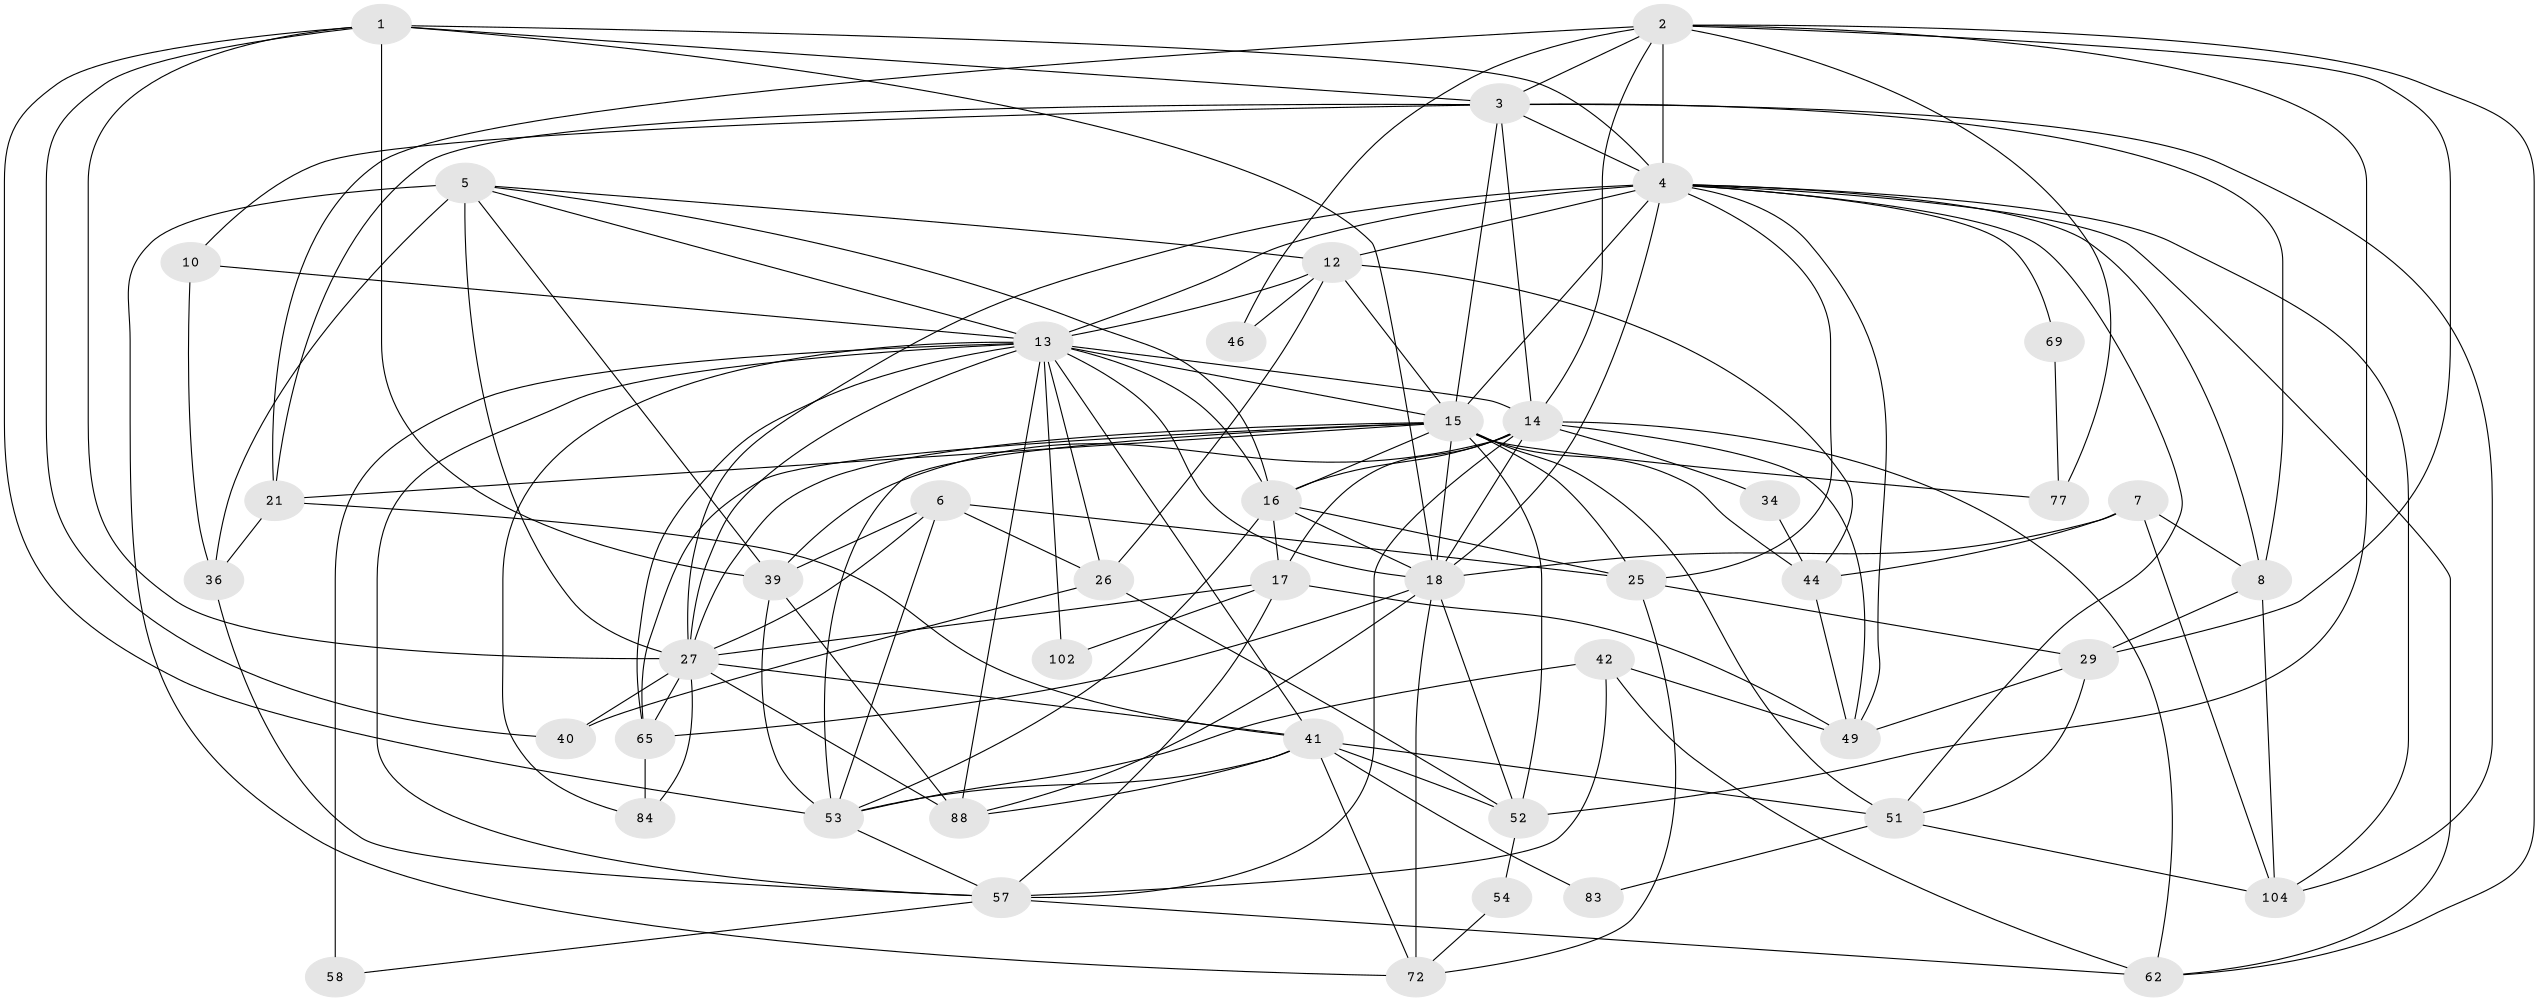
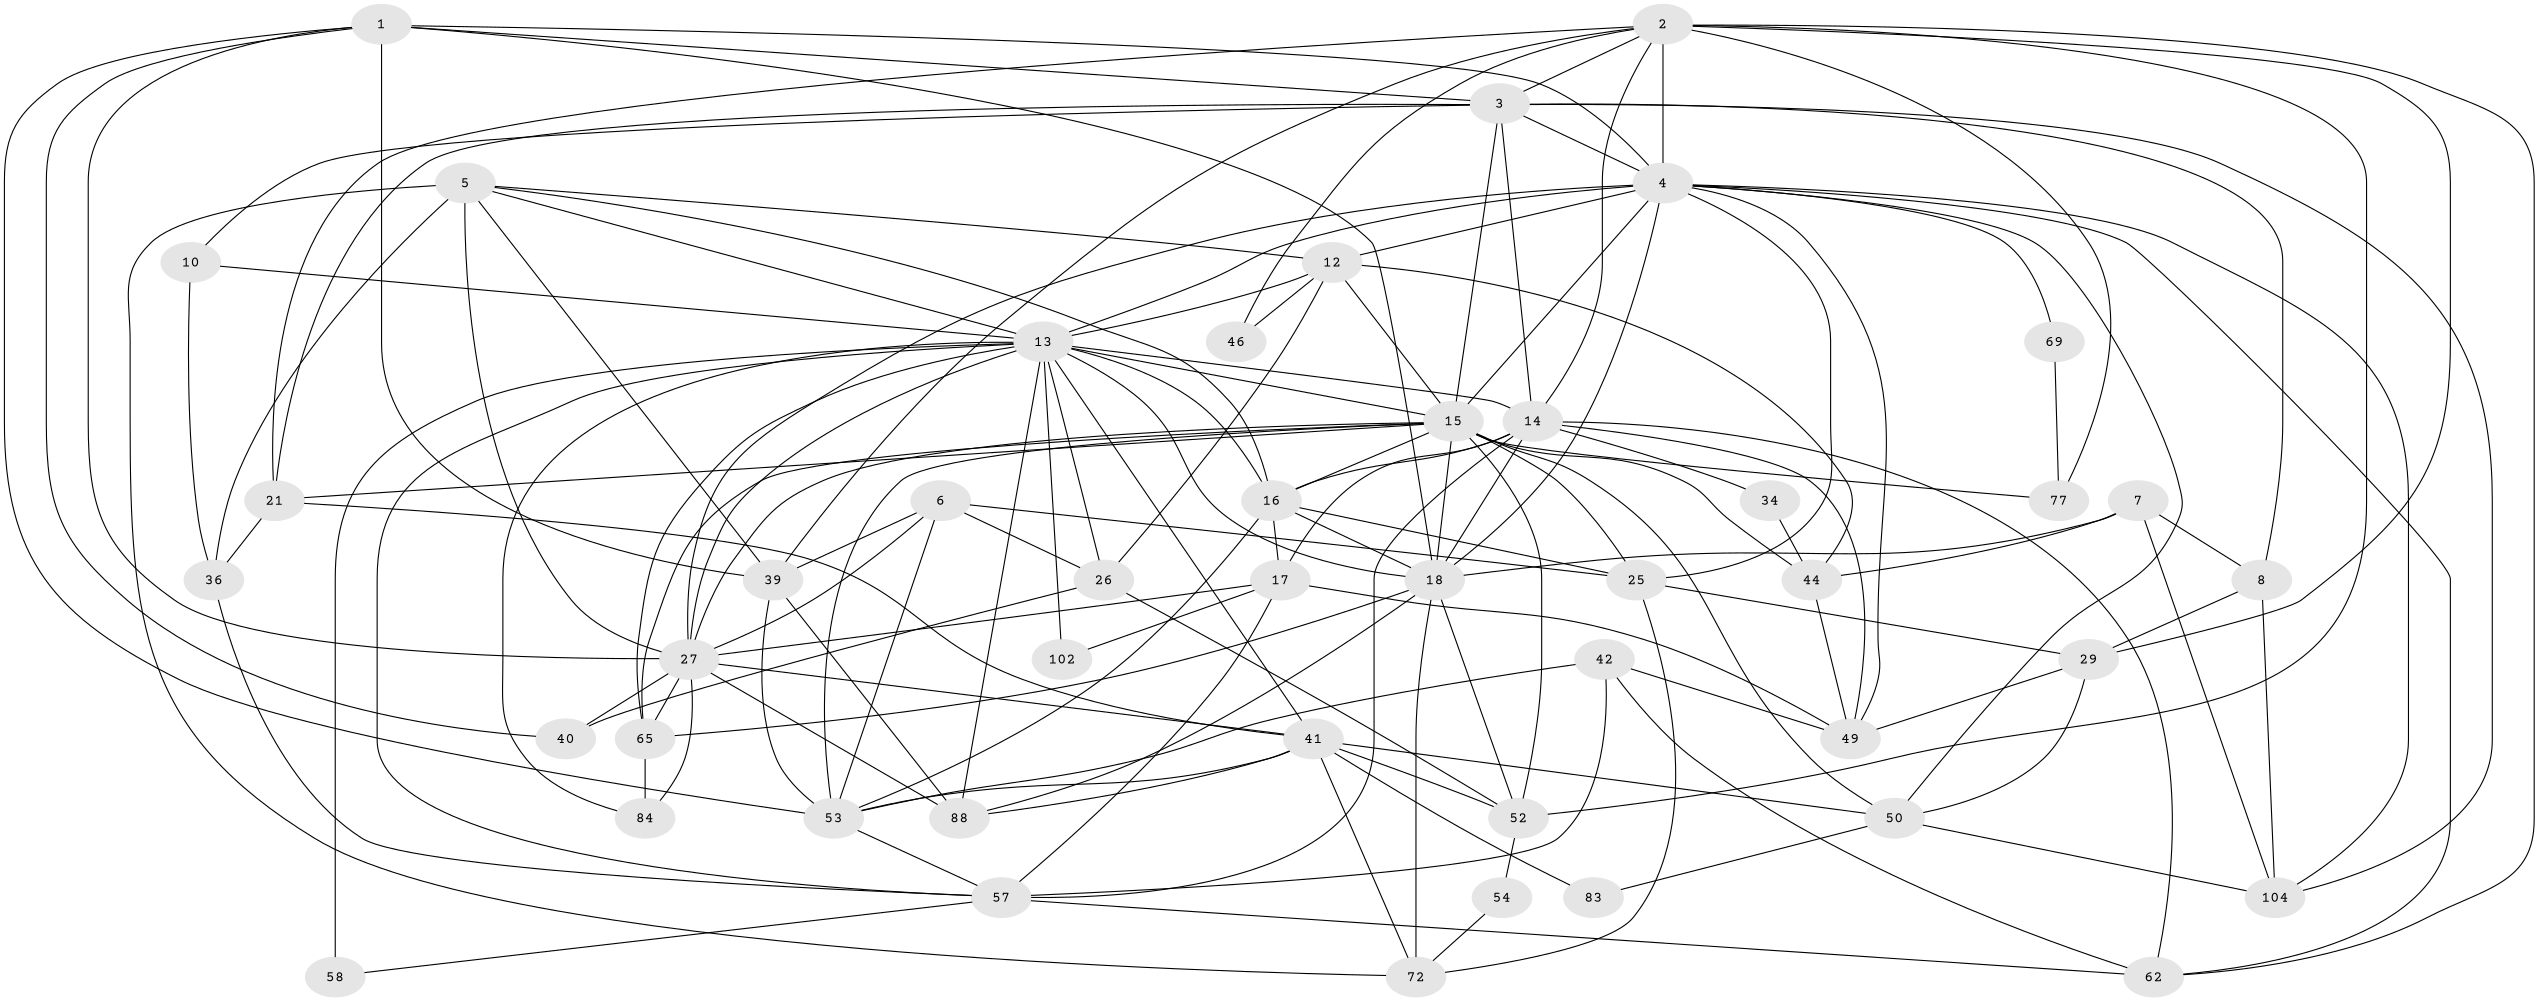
(2073, 235) -> none
(1192, 451) -> (1154, 204)
(1895, 818) -> (1895, 818)
